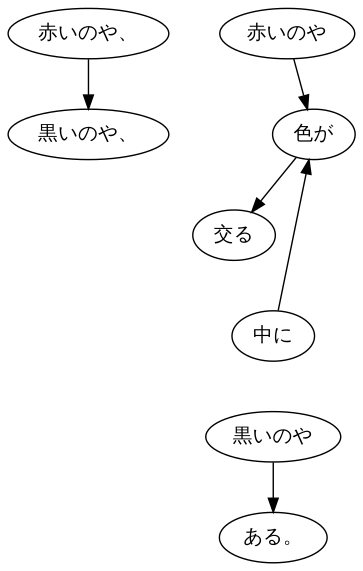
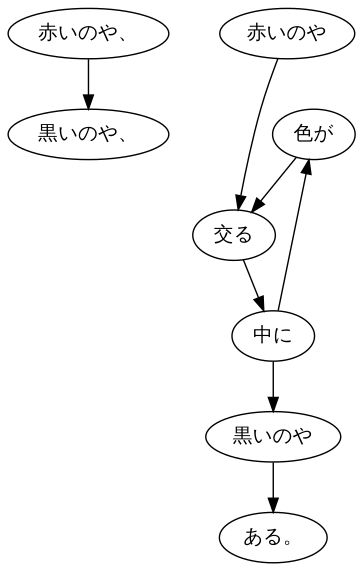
(299, 77) -> (256, 126)
none -> (251, 279)
none -> (273, 380)
